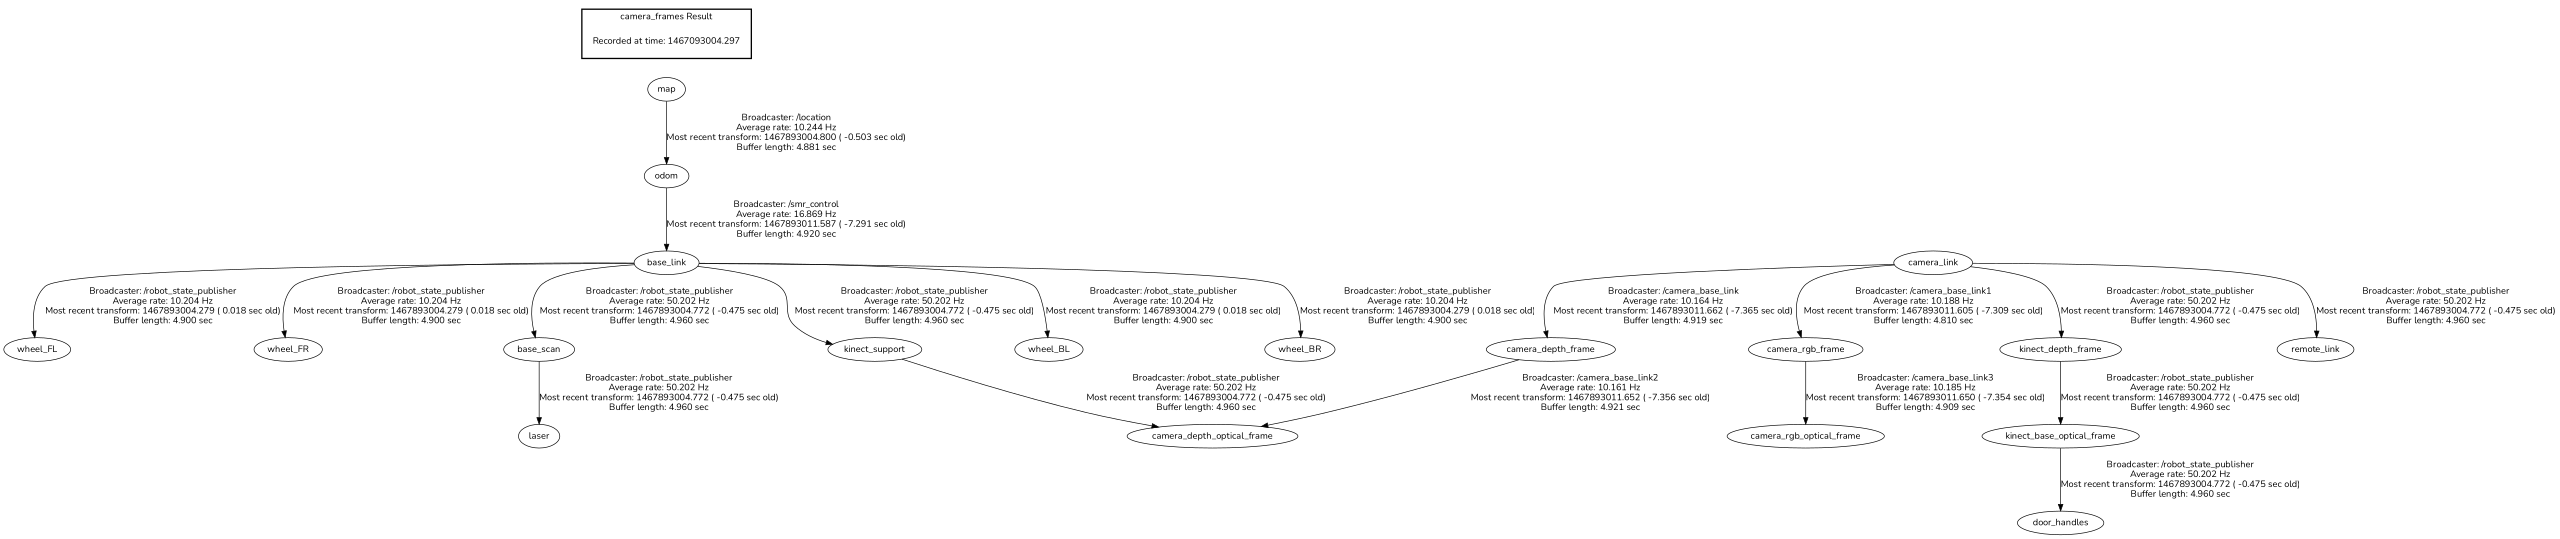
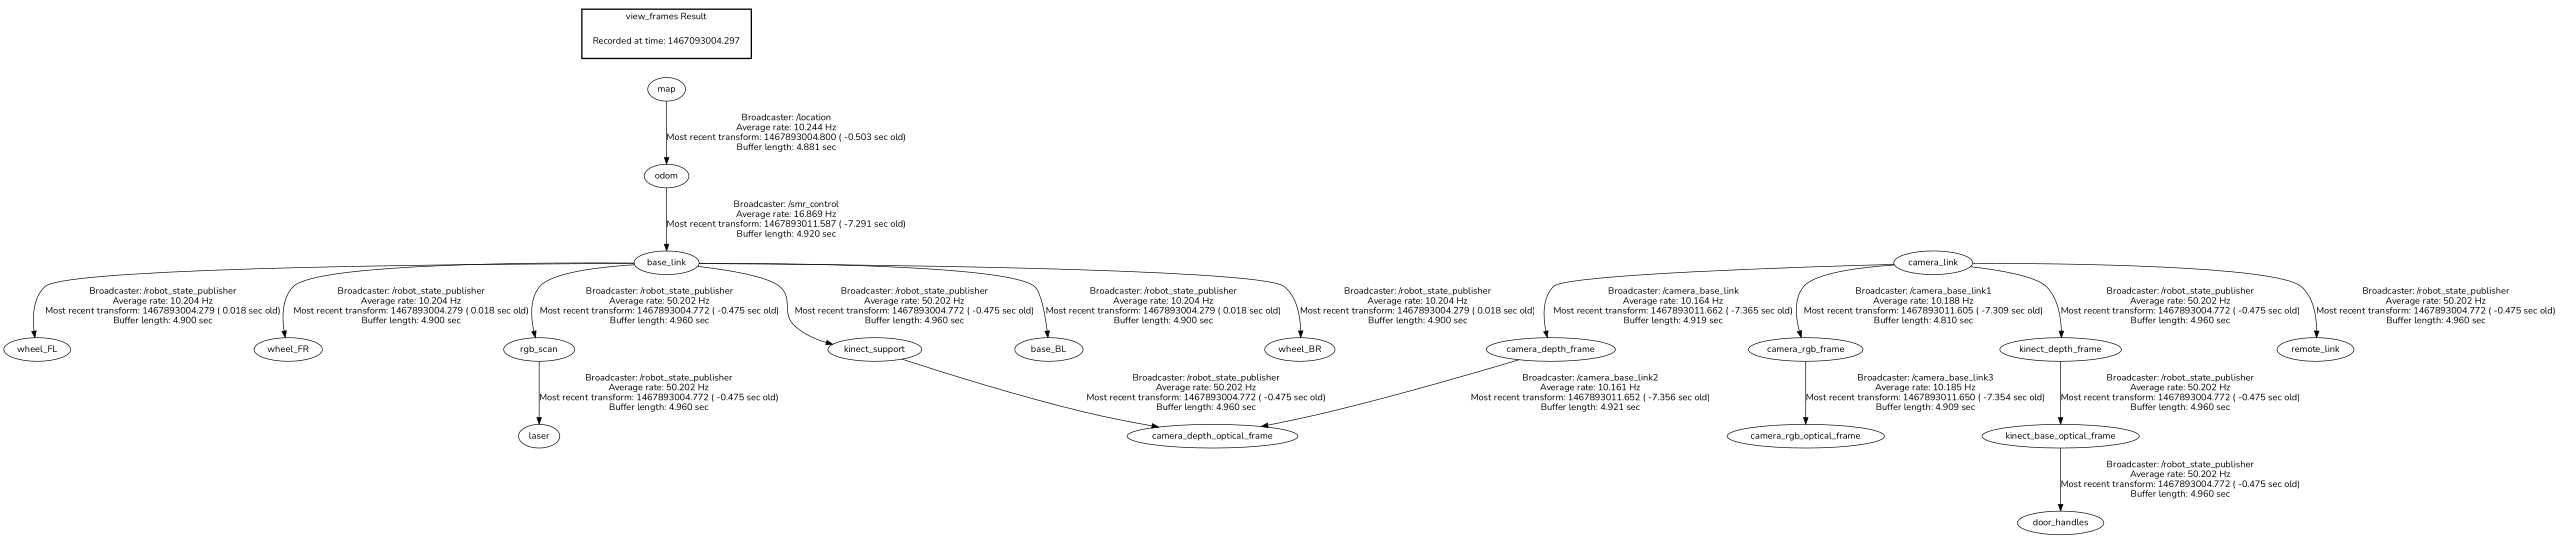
(667, 17) -> (667, 17)
(539, 349) -> (539, 349)
(1049, 349) -> (1049, 349)
